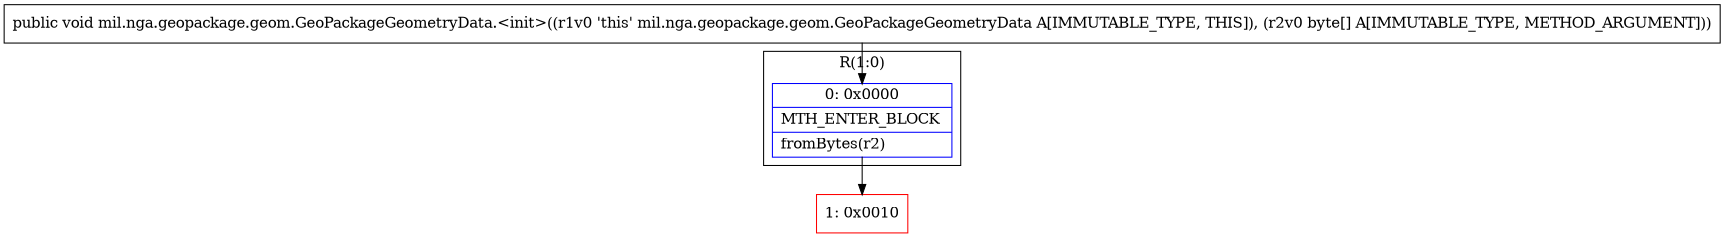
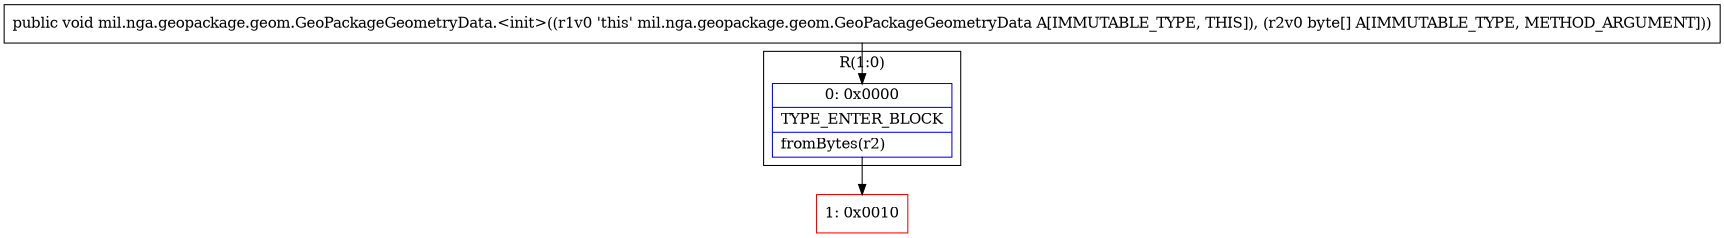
(861, 119) -> (862, 119)
